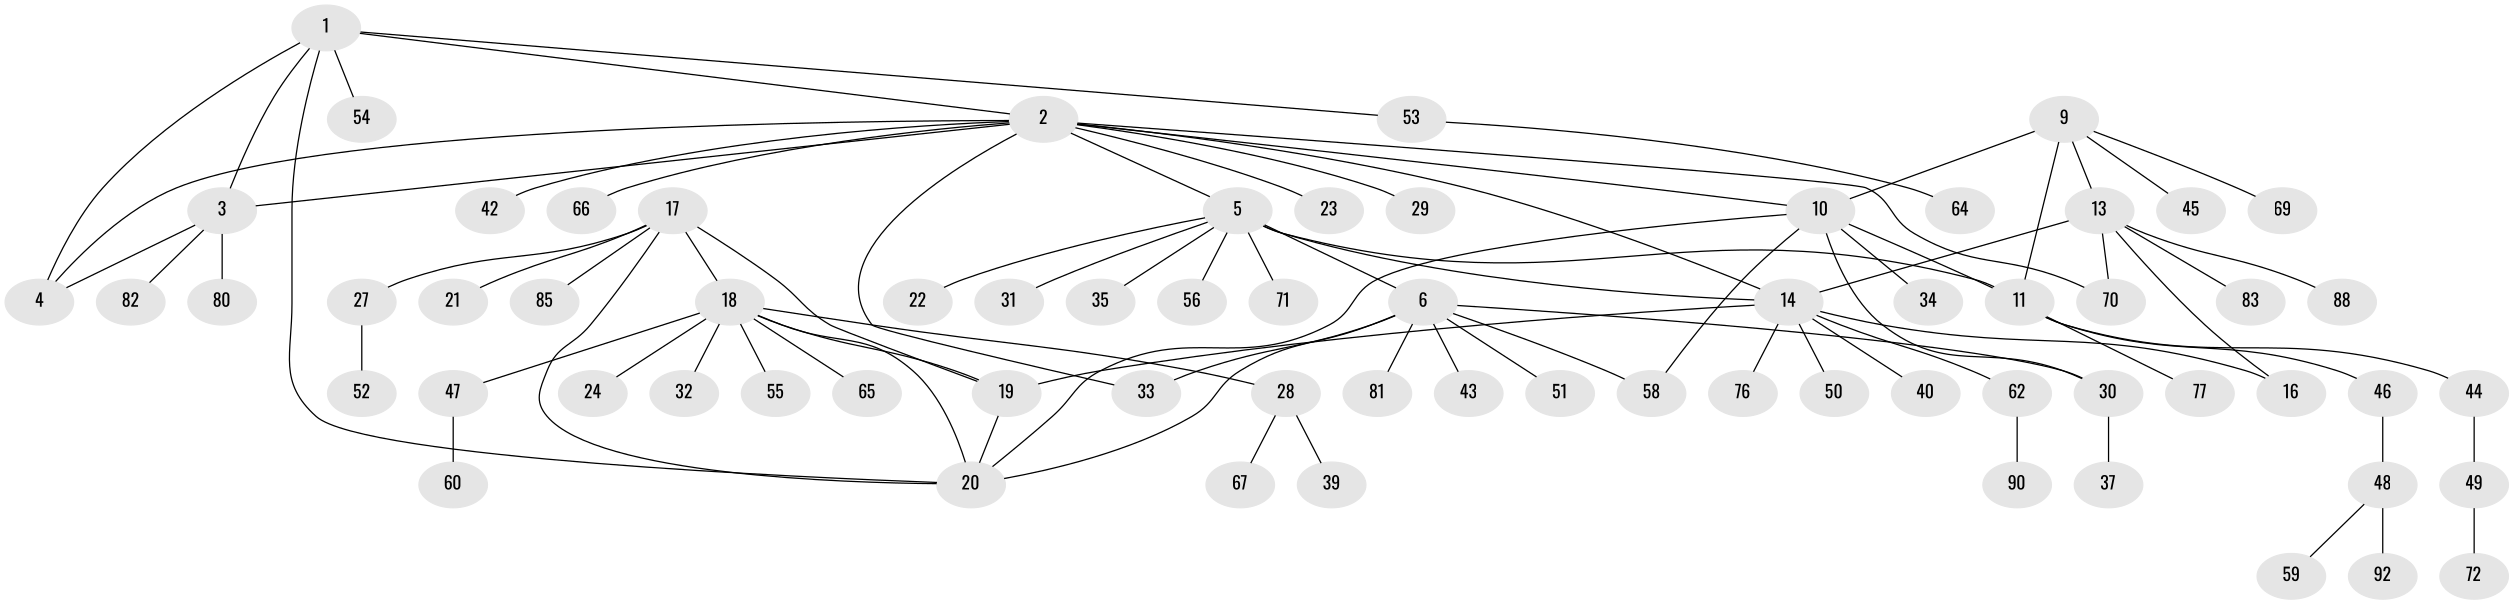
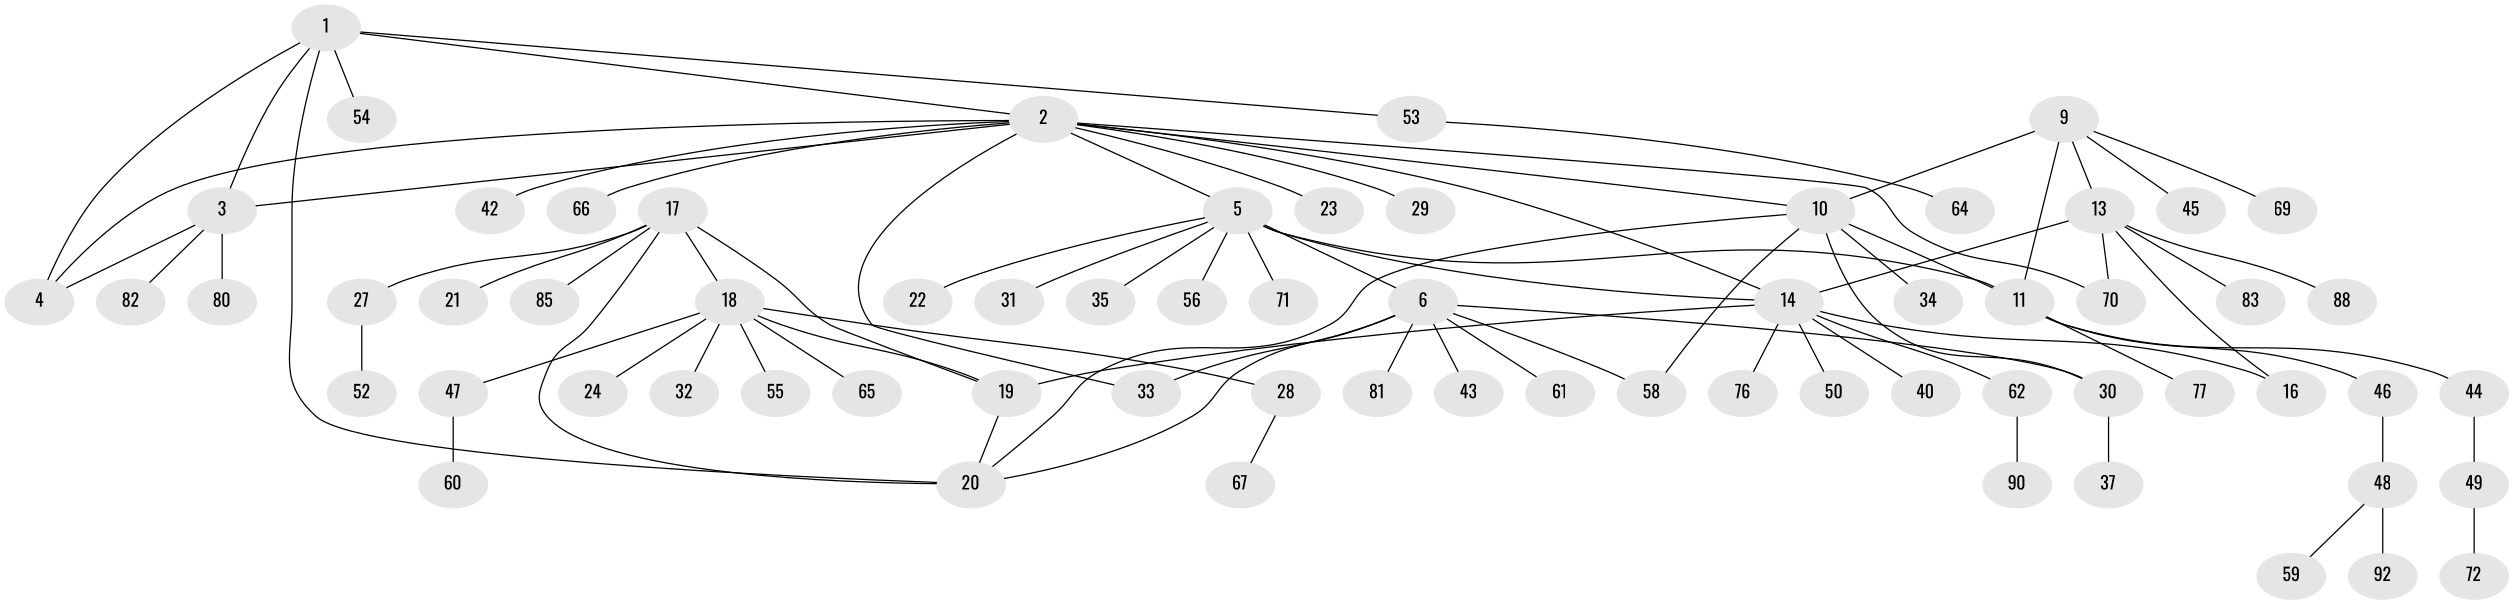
(905, 365) -> none
(1560, 394) -> (1560, 394)
(1332, 485) -> none
